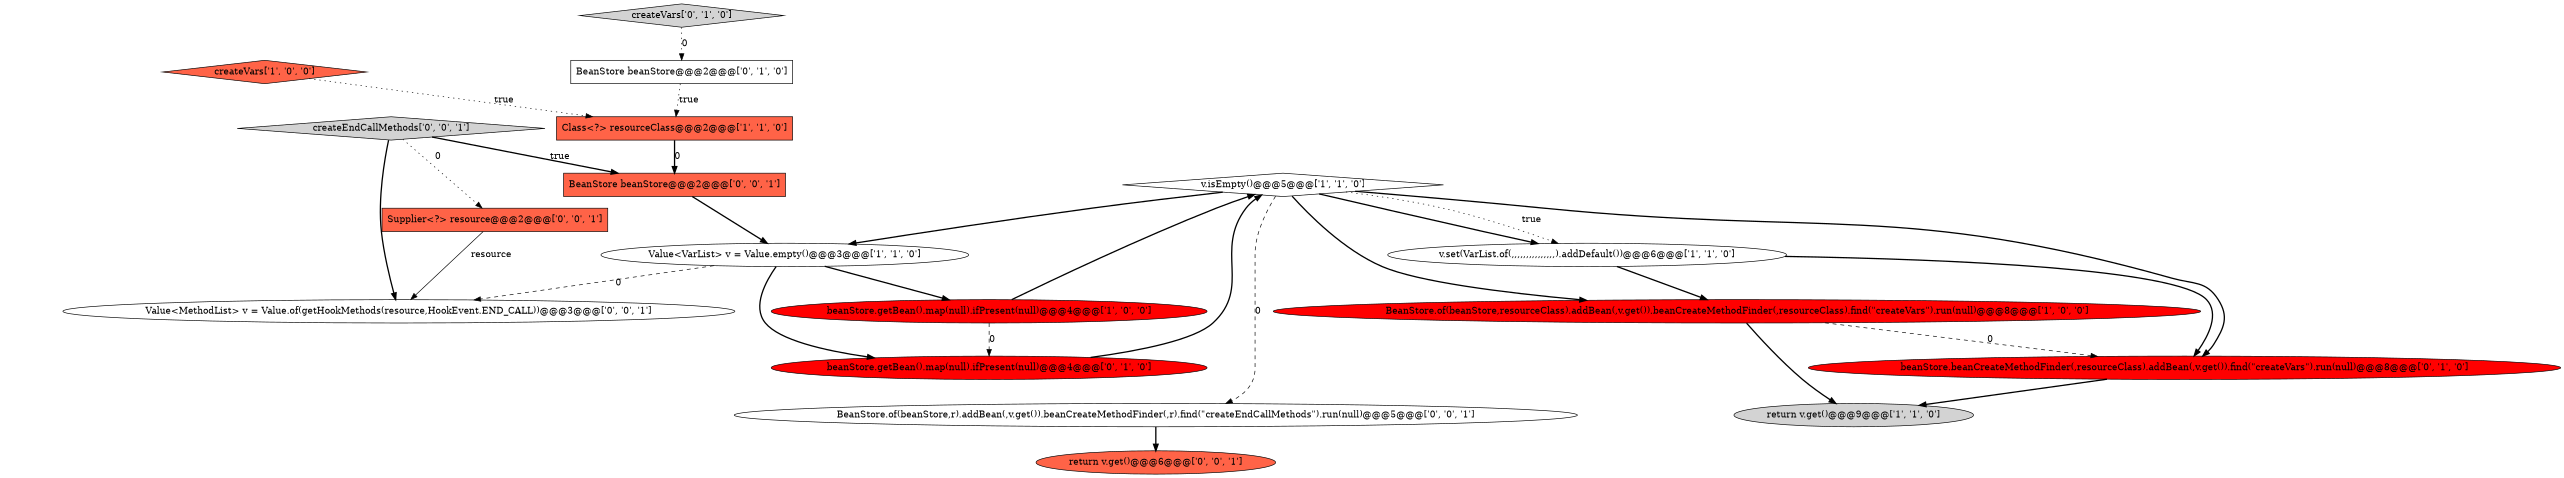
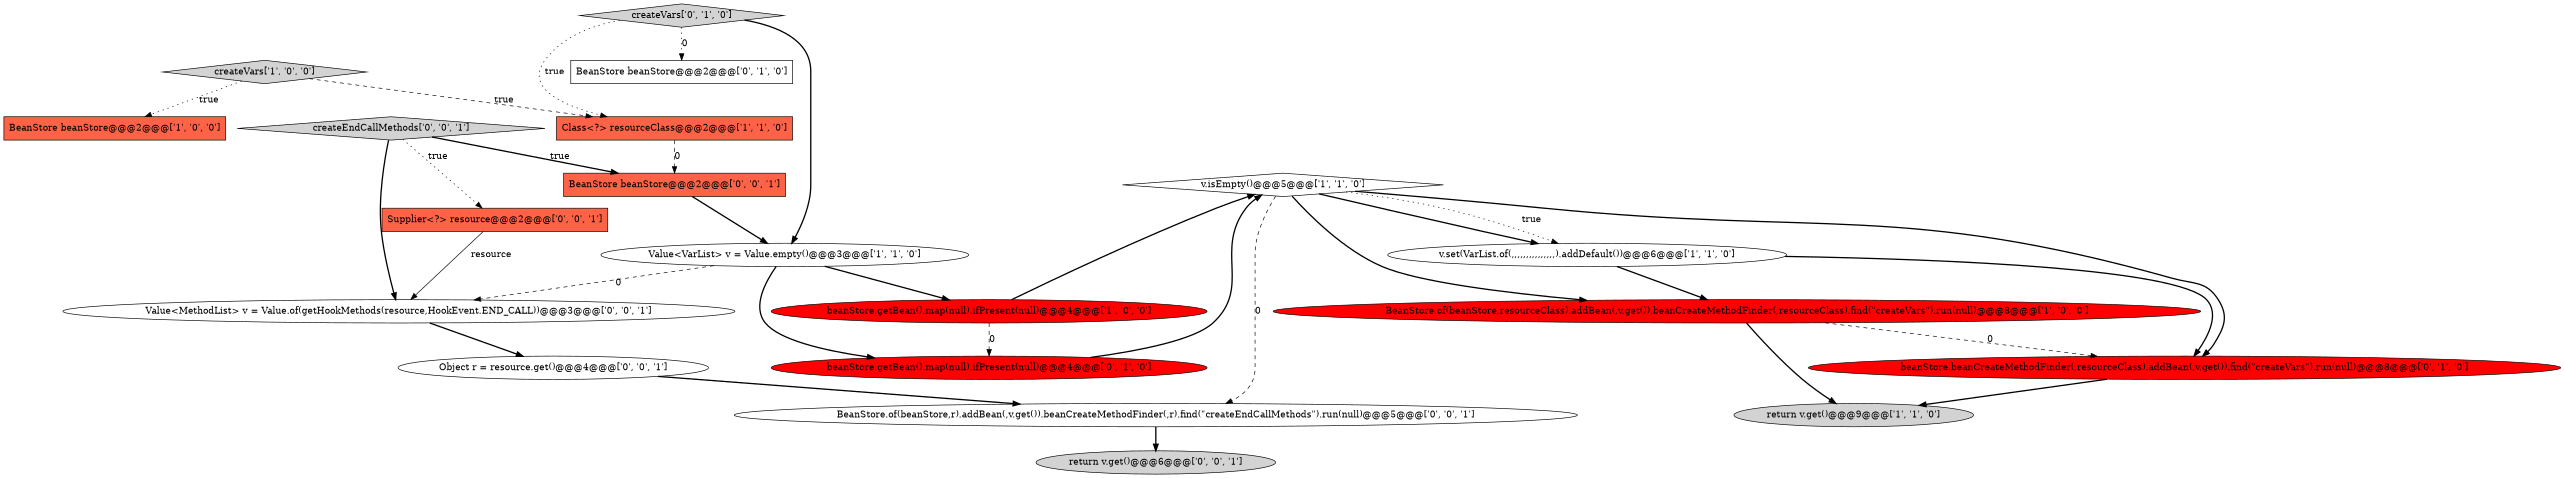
(265, 72) -> (265, 72)
(447, 97) -> (447, 97)
(679, 97) -> (543, 63)
none -> (115, 128)
(675, 153) -> (675, 153)
(438, 157) -> (438, 157)
(1039, 215) -> (811, 110)
none -> (553, 368)
(1156, 462) -> (1156, 462)
